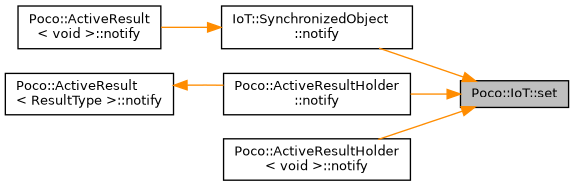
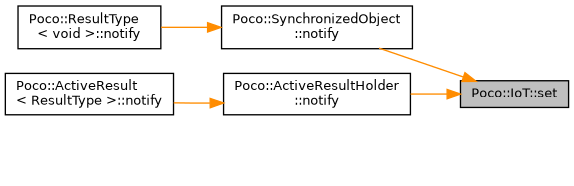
(89, 27) -> (89, 27)
(317, 27) -> (317, 27)
(205, 85) -> (192, 103)
(317, 159) -> none
